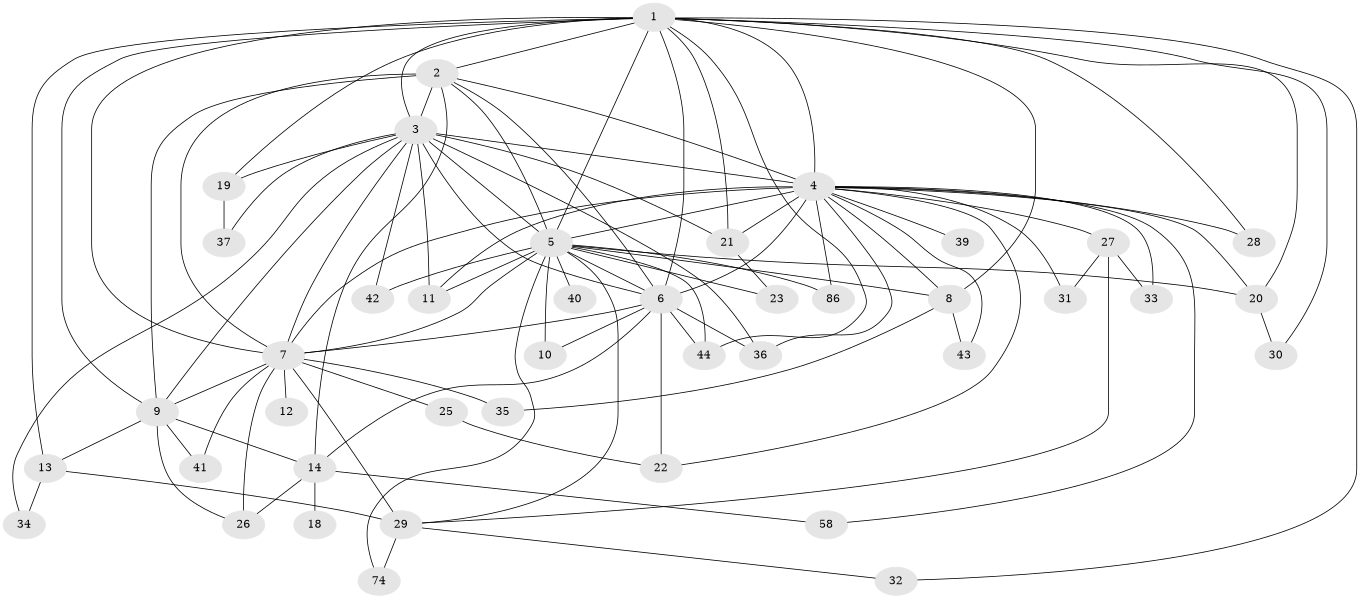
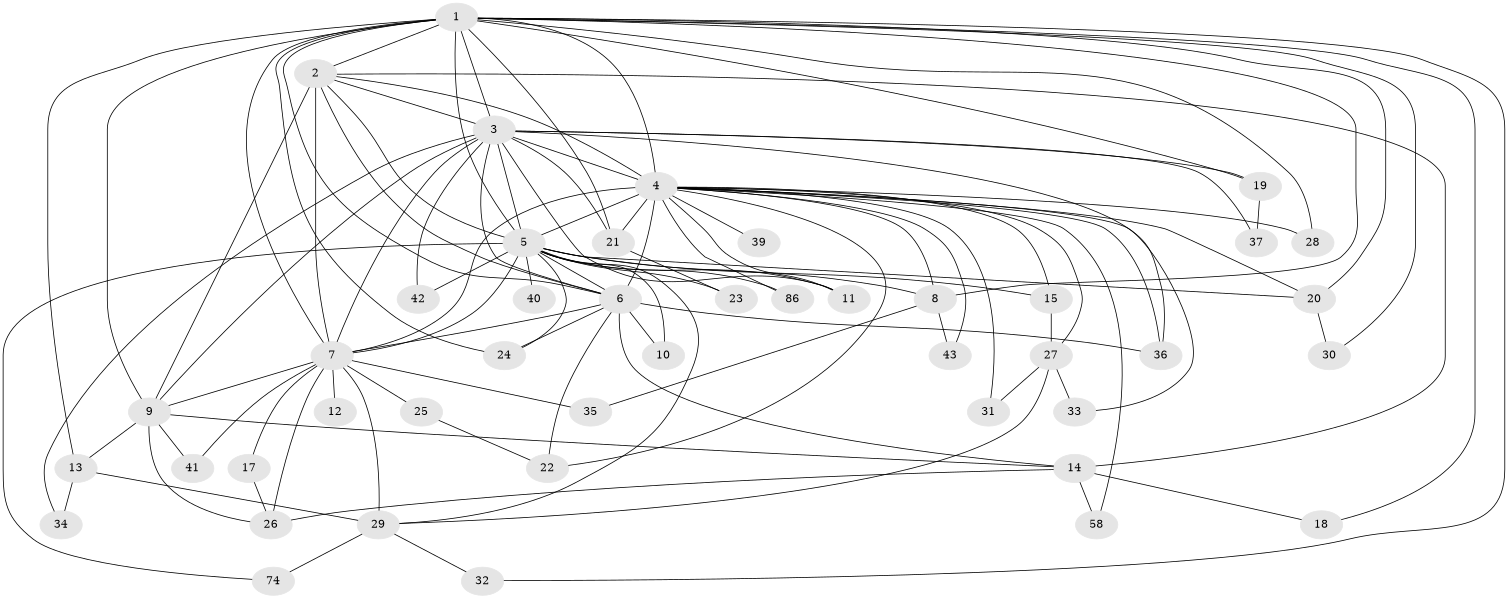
none -> (1301, 49)
none -> (1051, 299)
(704, 356) -> (504, 356)
none -> (249, 468)
